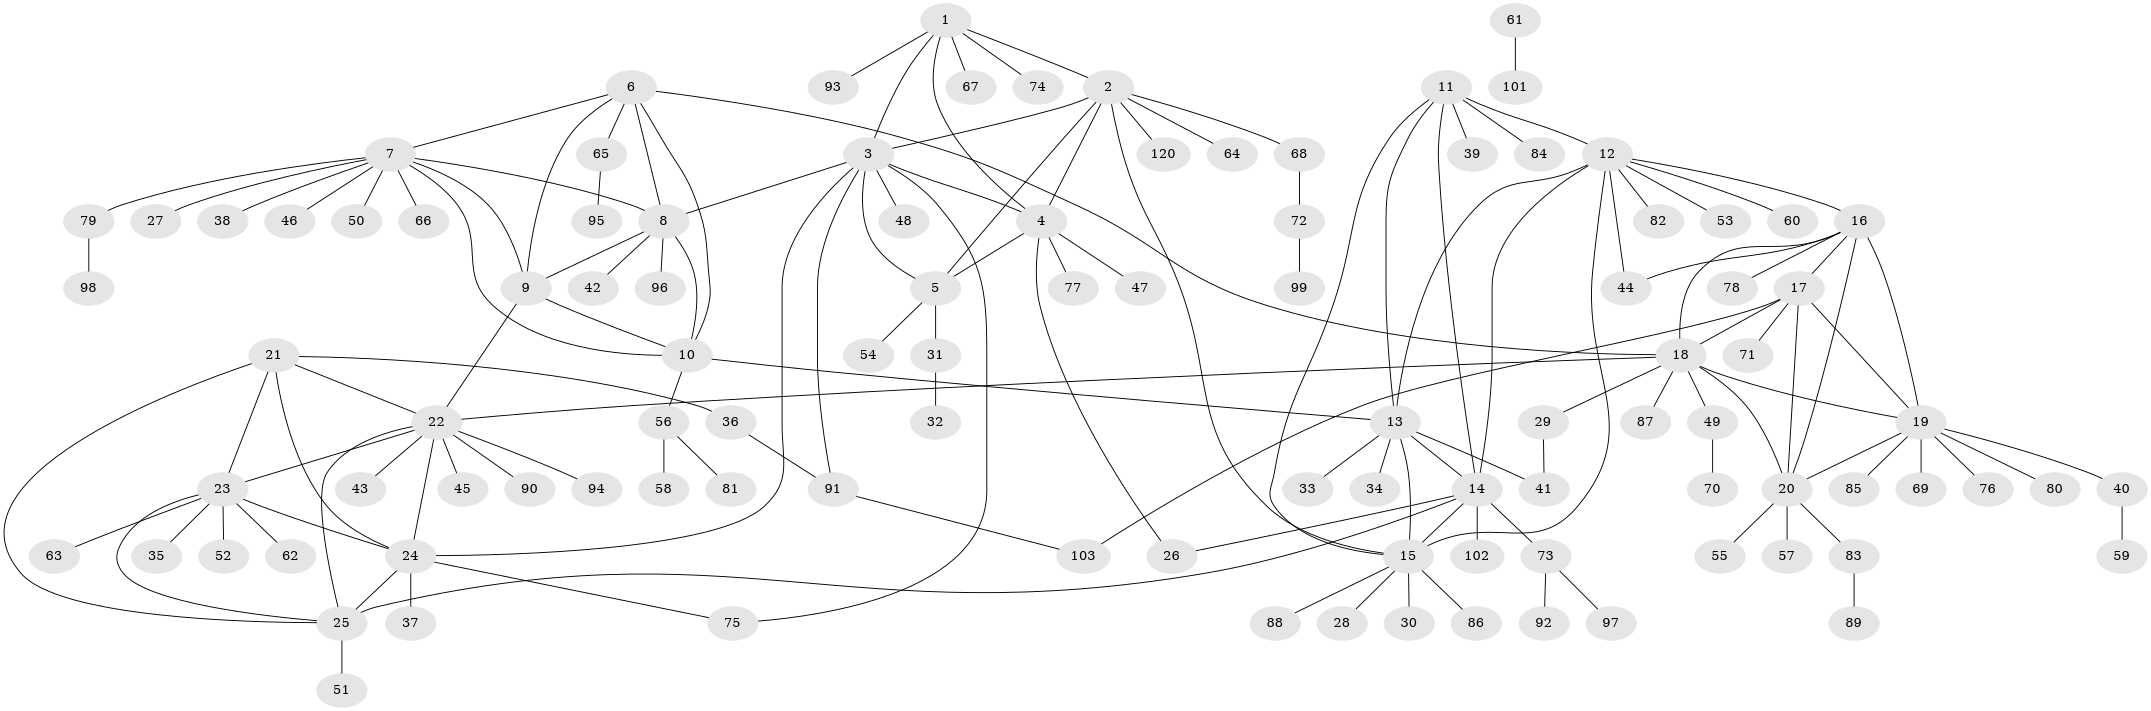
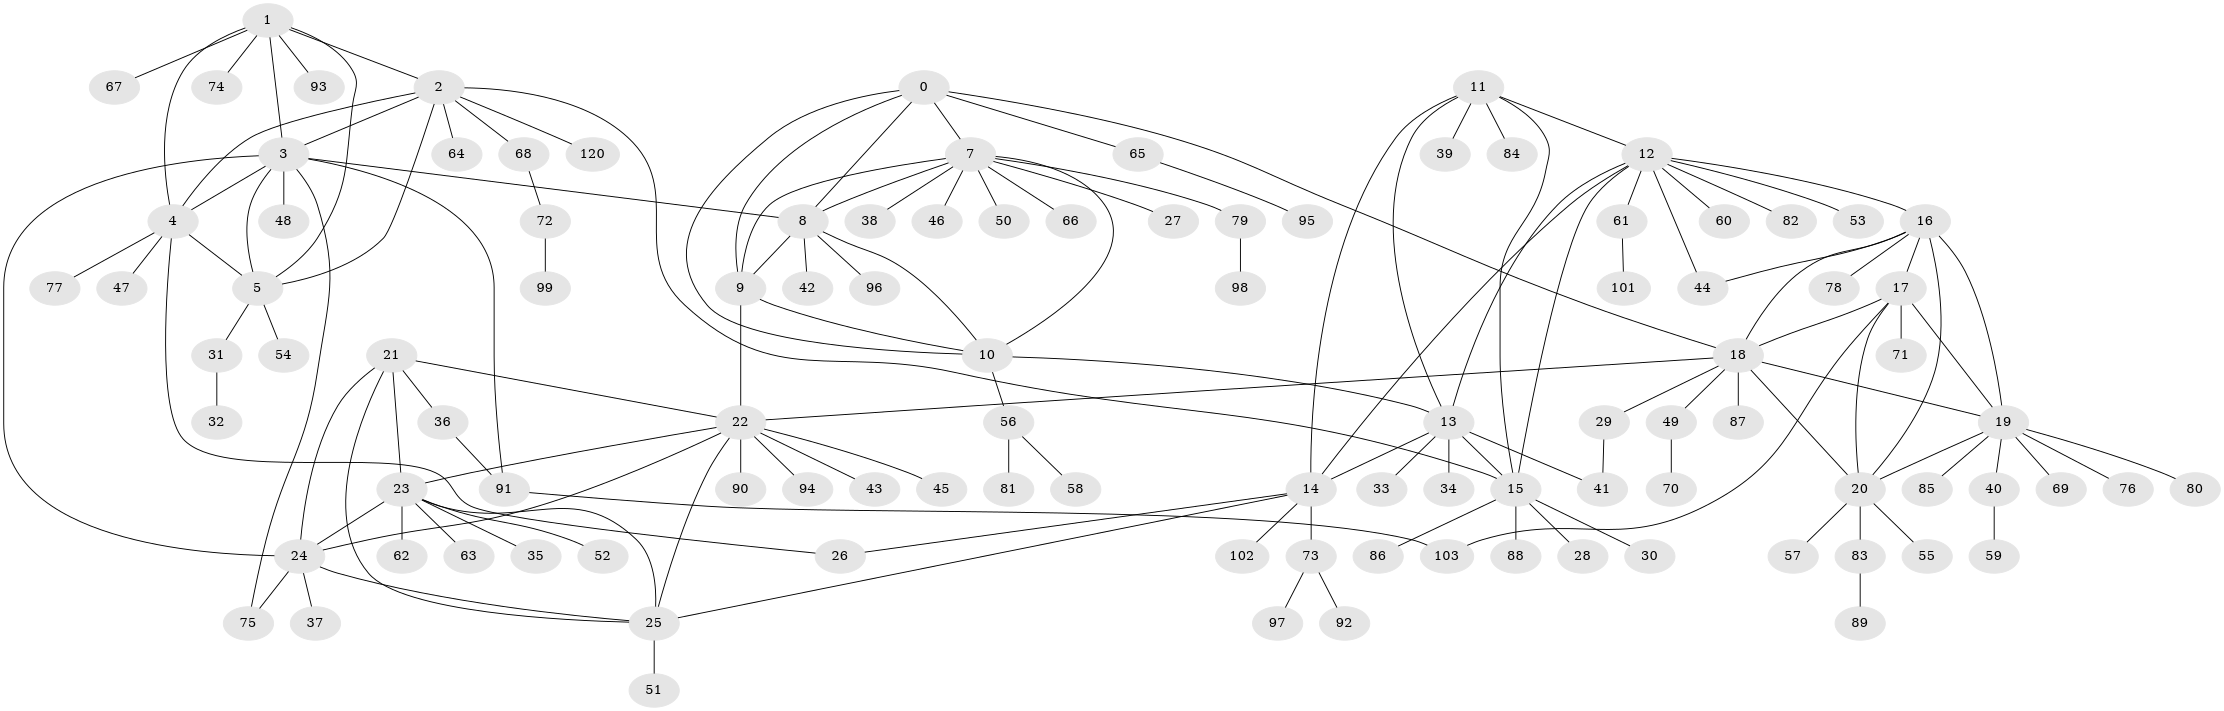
(631, 87) -> (924, 87)
none -> (348, 147)
none -> (1635, 188)
(1443, 523) -> none
